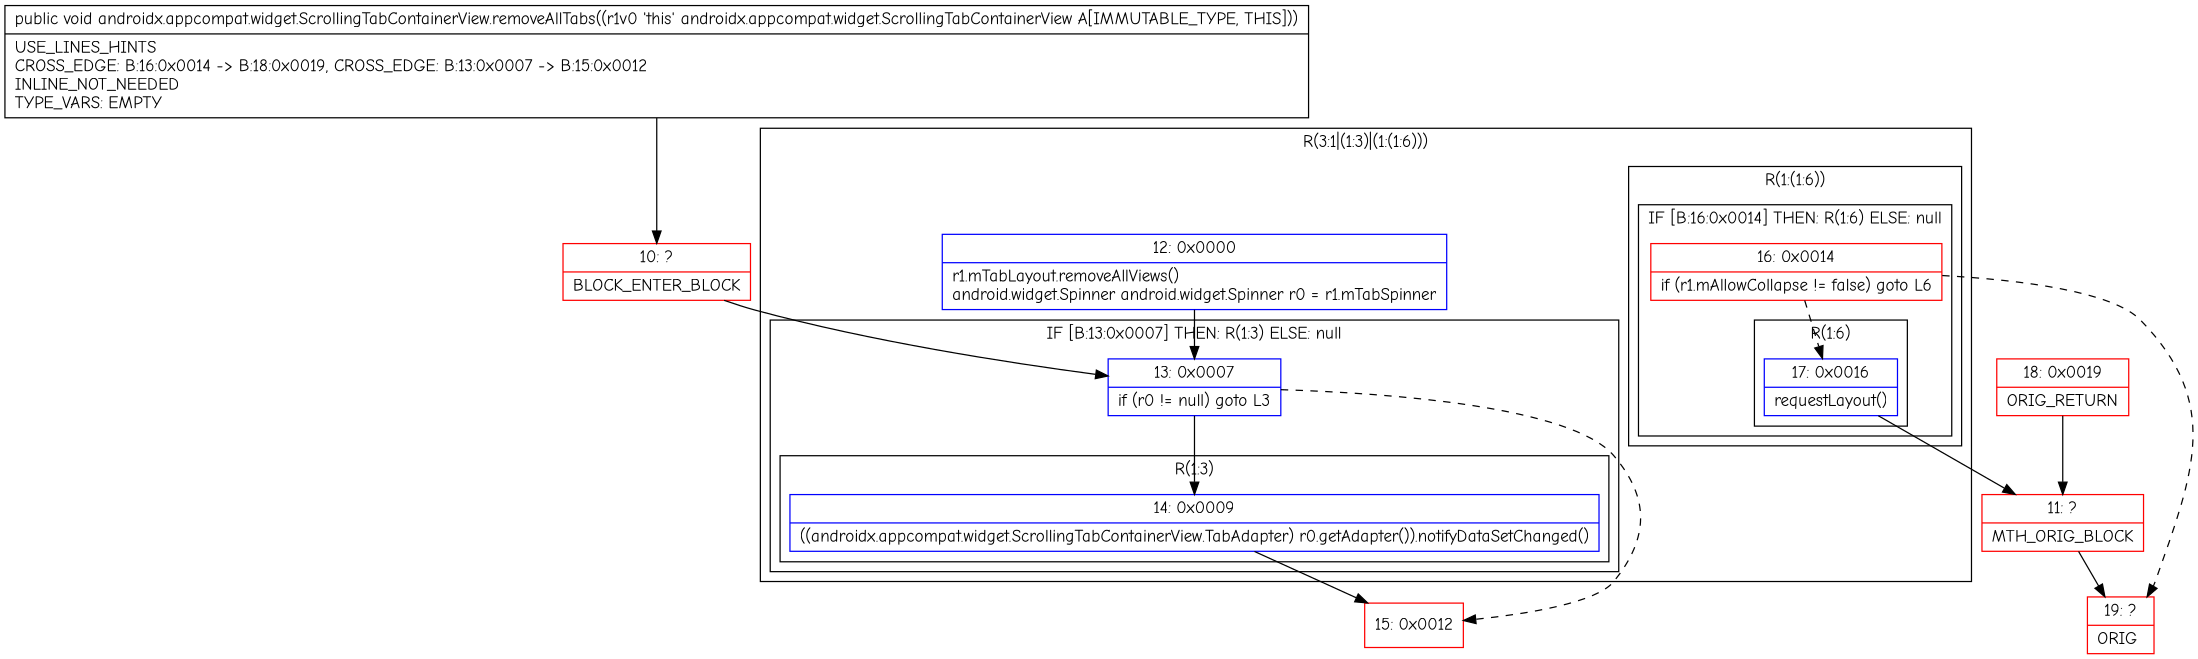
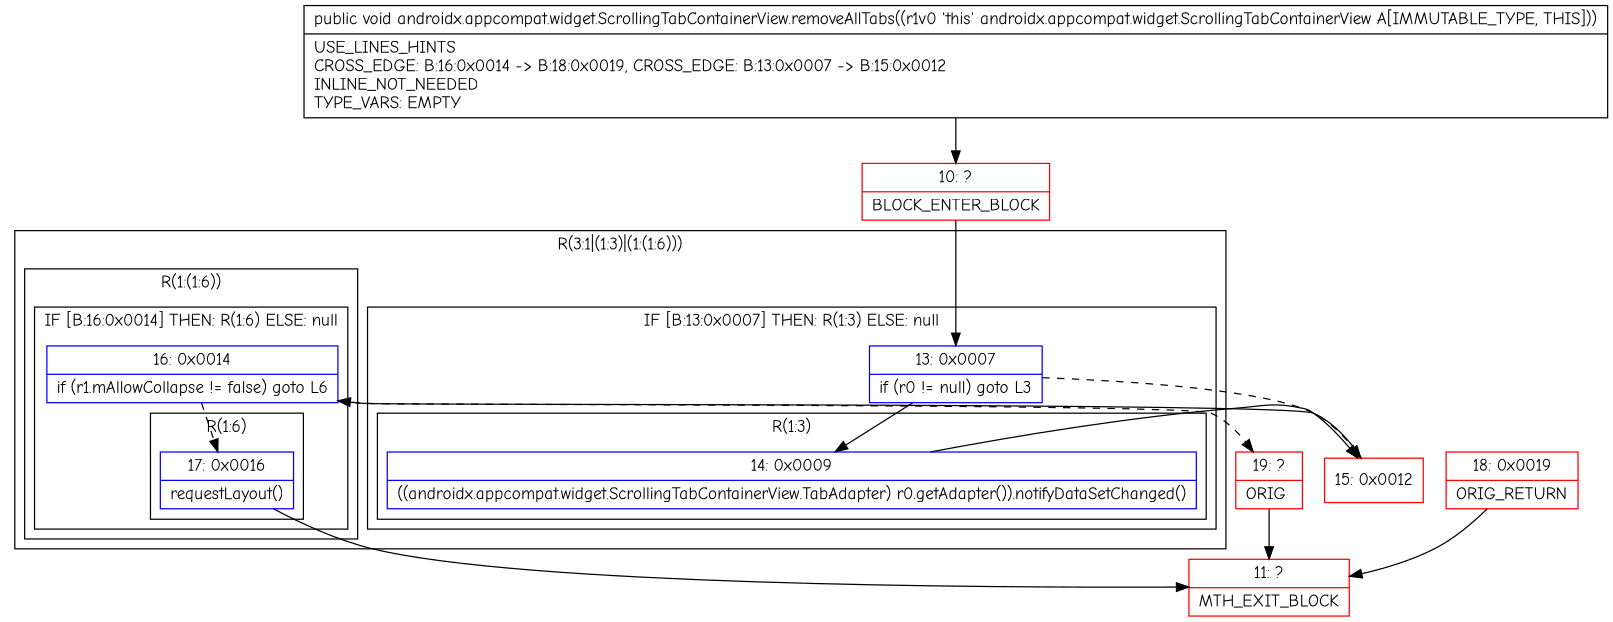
(1194, 272) -> none
(1796, 272) -> (192, 374)
none -> (865, 405)
(2063, 536) -> (1269, 601)
(2089, 569) -> (1269, 528)
